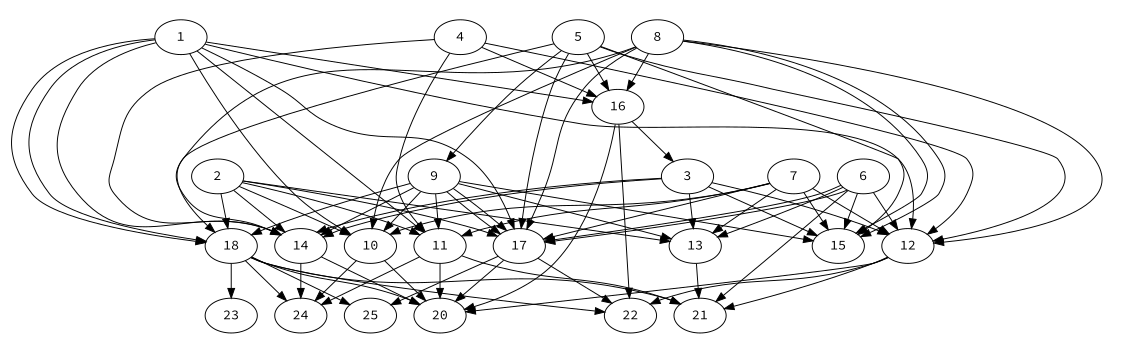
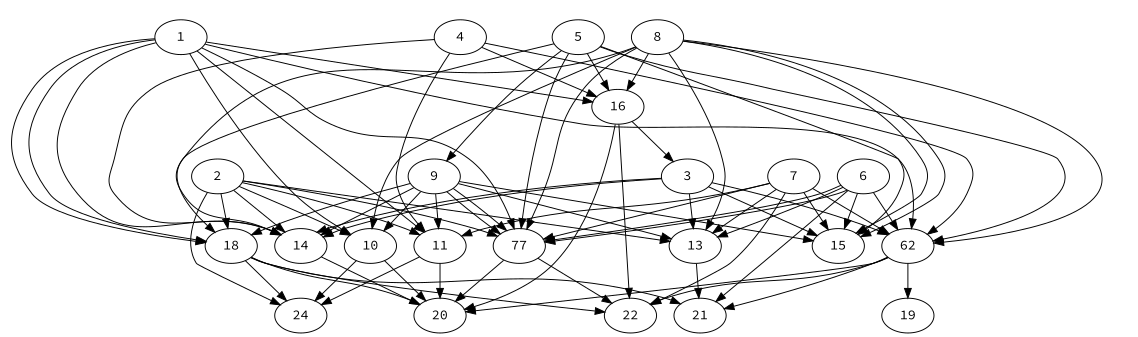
none -> (714, 133)
(584, 205) -> (734, 260)
(519, 246) -> (519, 246)
(908, 246) -> (908, 246)
(529, 273) -> none
(301, 276) -> (200, 266)
(231, 316) -> none
(370, 316) -> none
none -> (908, 316)
